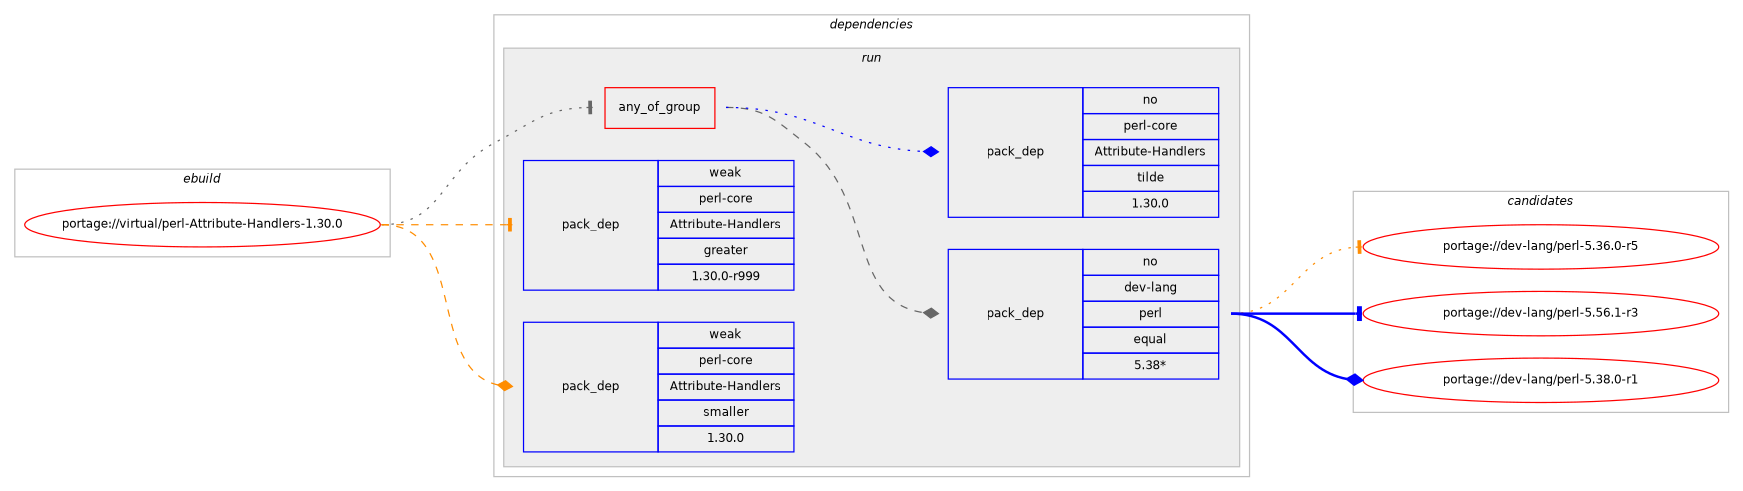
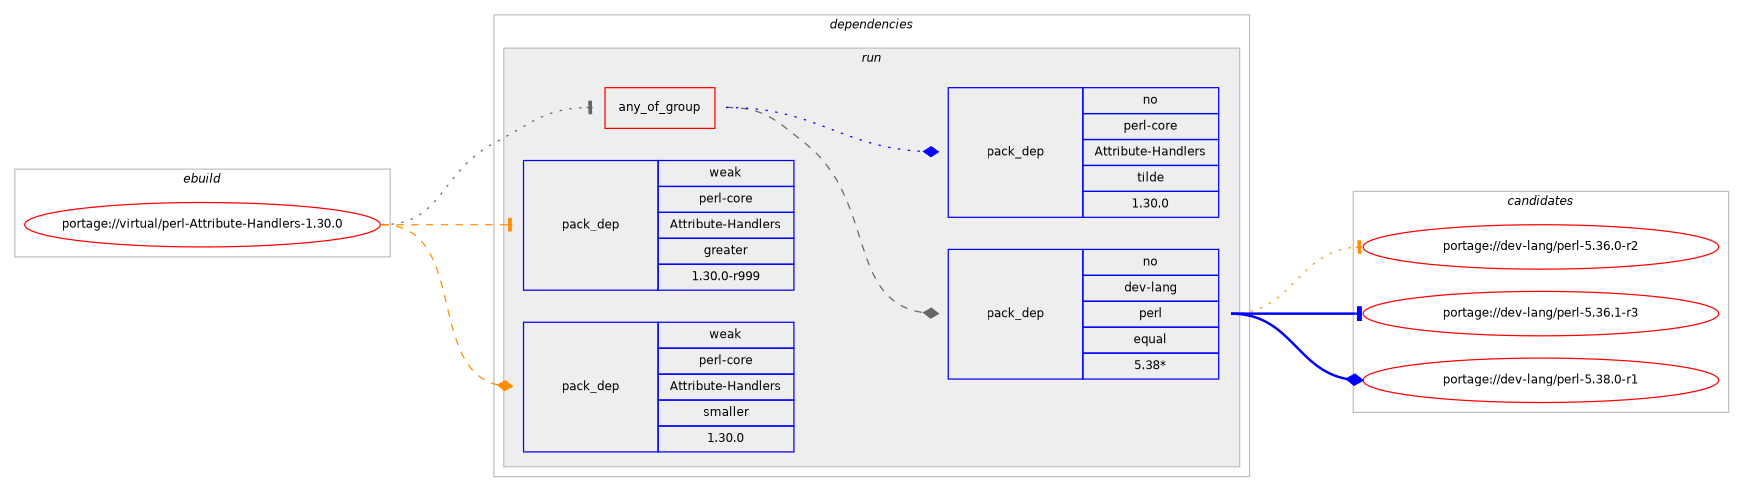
(1541, 247) -> (1541, 247)
(1541, 314) -> (1541, 314)
